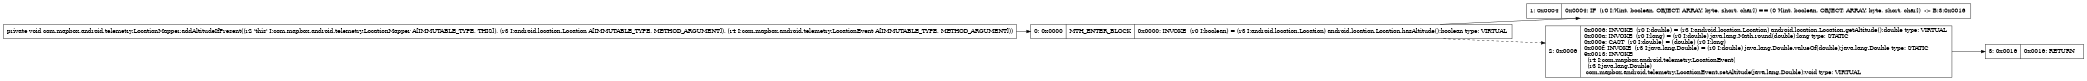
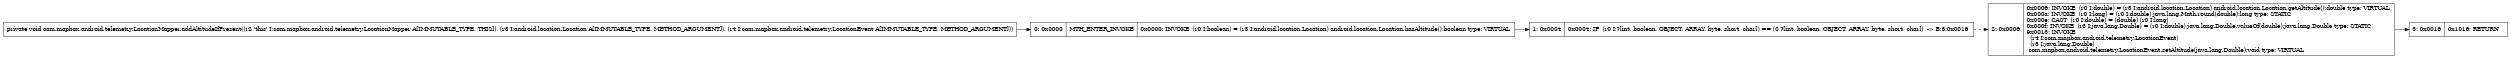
(1100, 31) -> (1102, 29)
(1492, 41) -> (1979, 30)
(2052, 51) -> (2476, 29)
